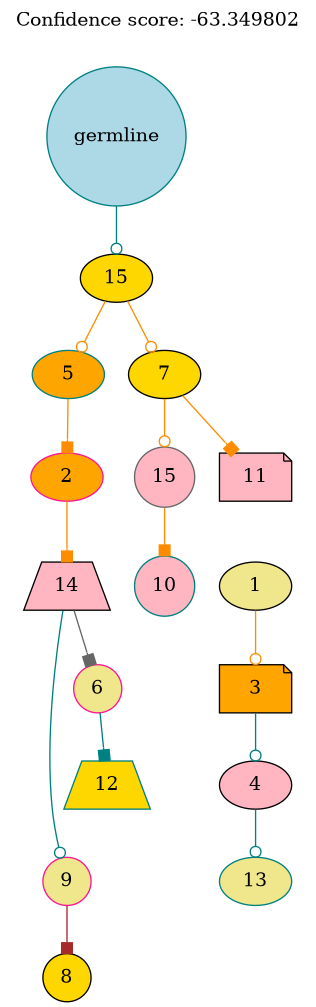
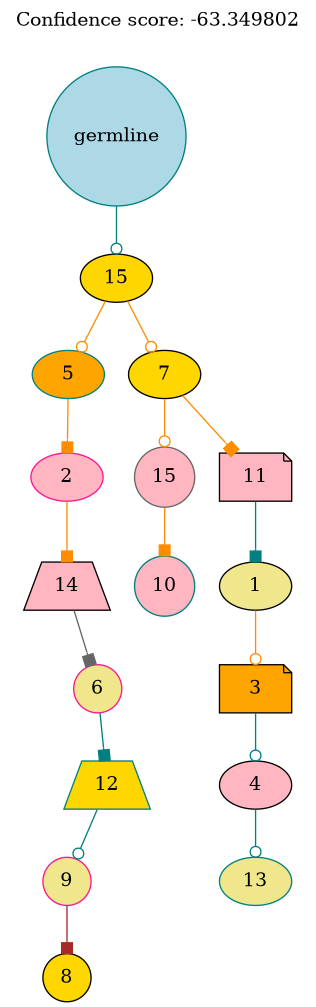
(67, 477) -> (67, 477)
none -> (256, 525)
(51, 729) -> (89, 829)
